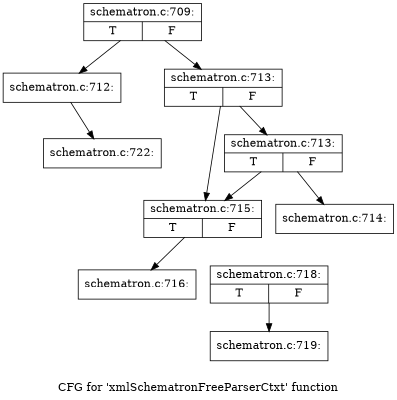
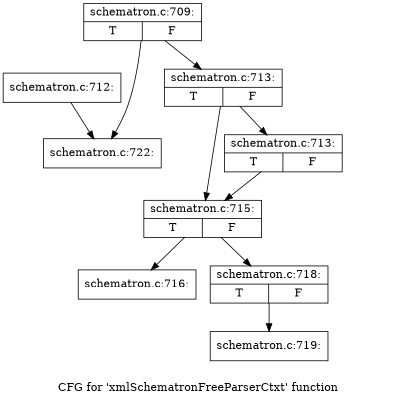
(103, 54) -> (133, 88)
(335, 219) -> none
none -> (233, 249)
